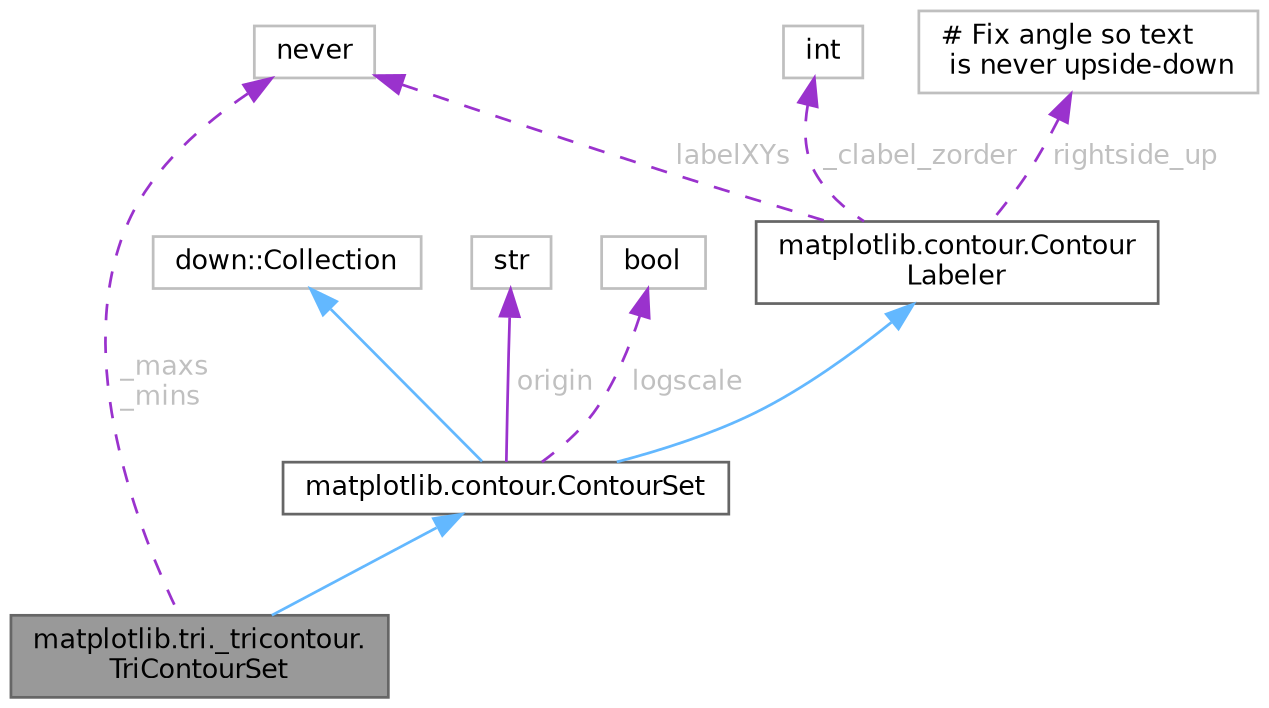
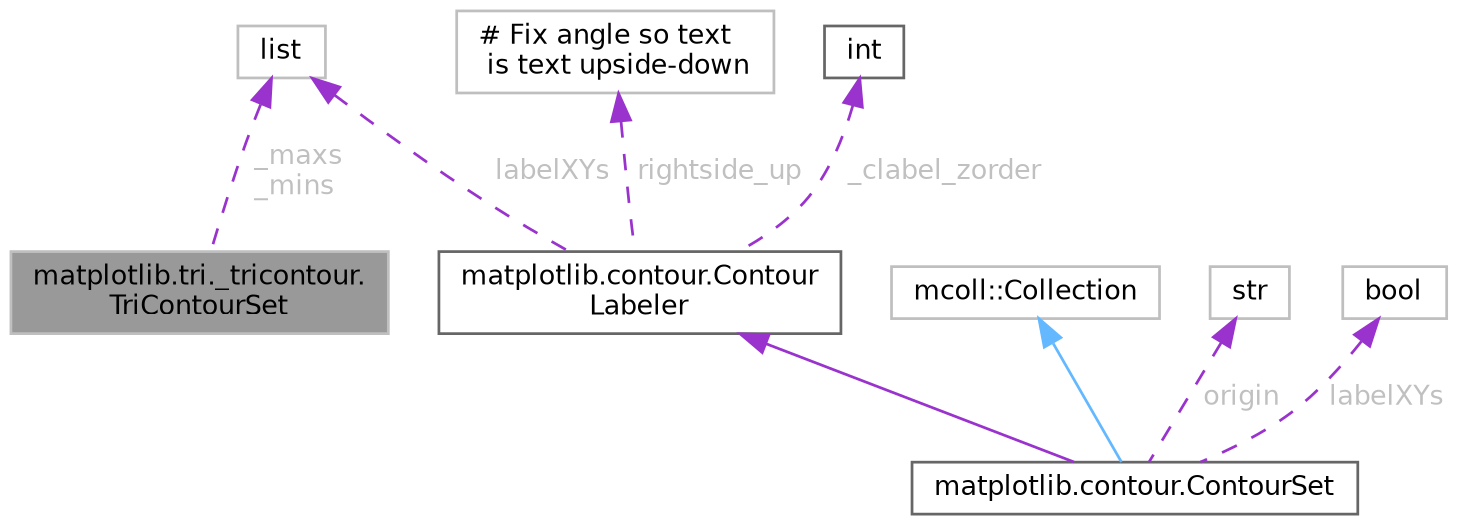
(314, 52) -> (282, 52)
(823, 52) -> (864, 52)
(1088, 52) -> (615, 52)
(287, 263) -> (1026, 293)
(684, 383) -> (1384, 398)
(508, 390) -> (1185, 402)
(763, 409) -> (920, 403)
(354, 571) -> none
(200, 656) -> (200, 293)
